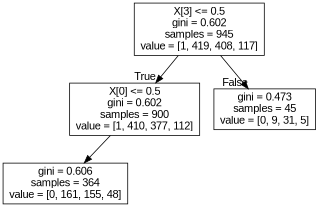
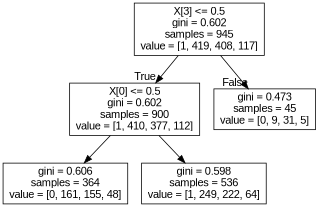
none -> (204, 184)
